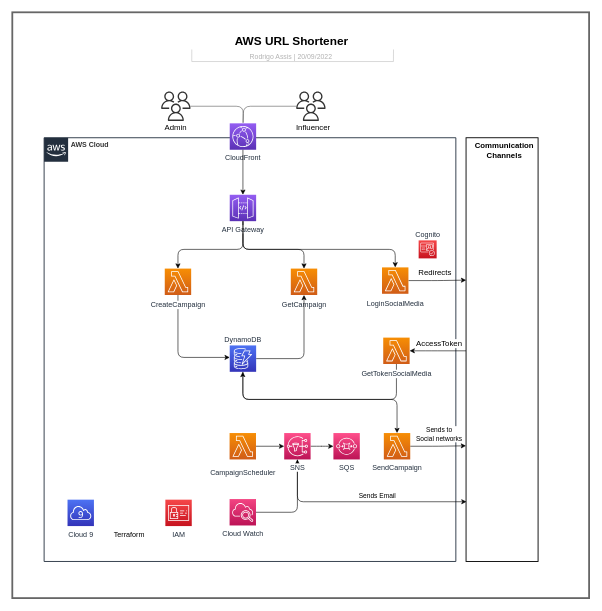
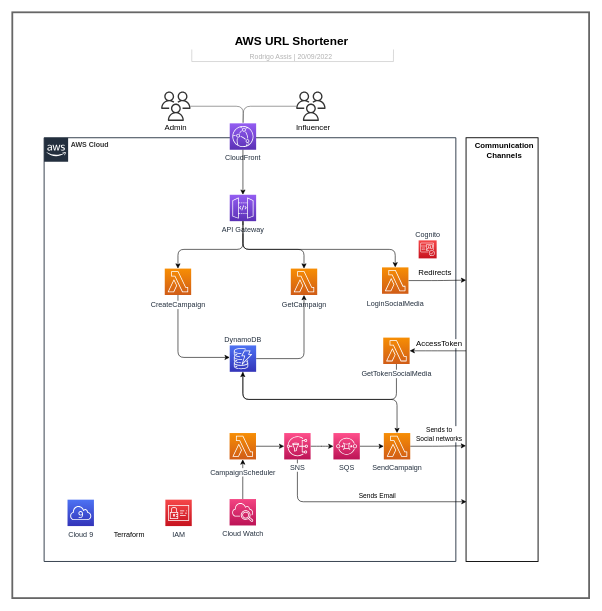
none -> (378, 446)
(281, 512) -> (243, 464)
